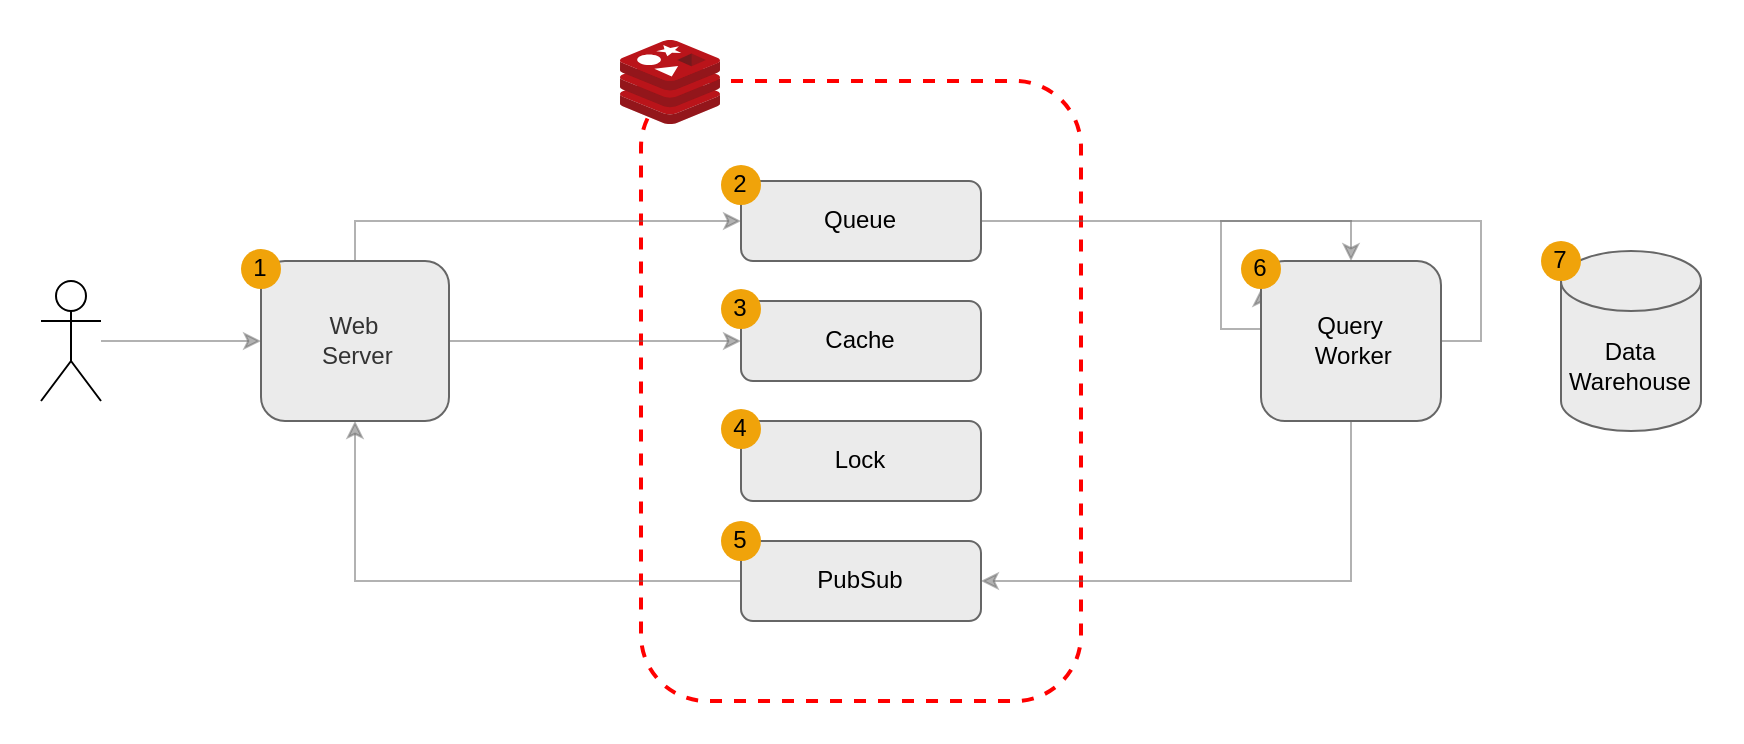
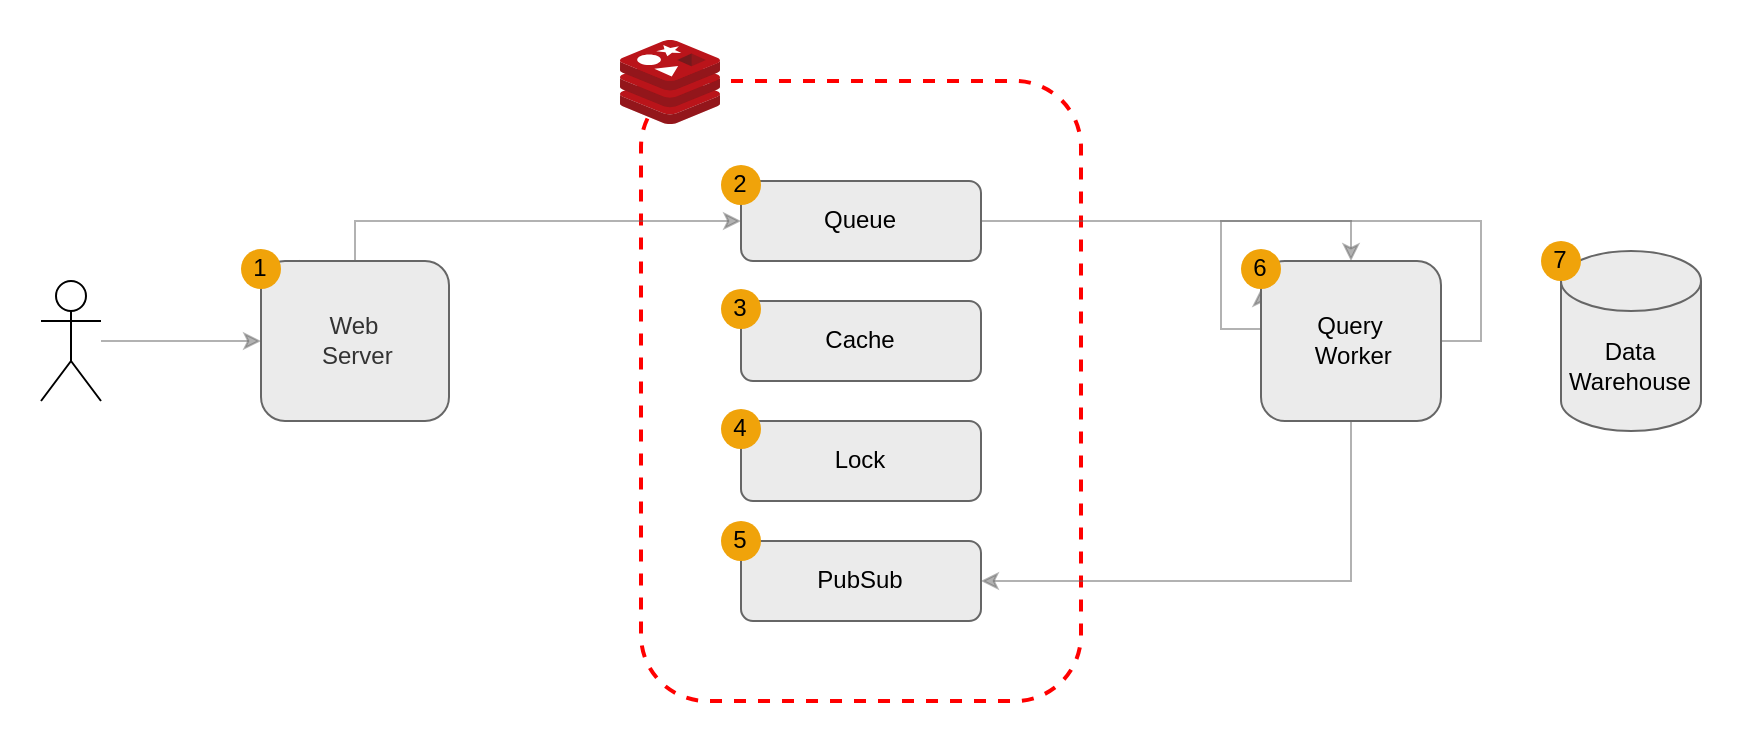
(588, 341) -> (449, 341)
(475, 581) -> none
